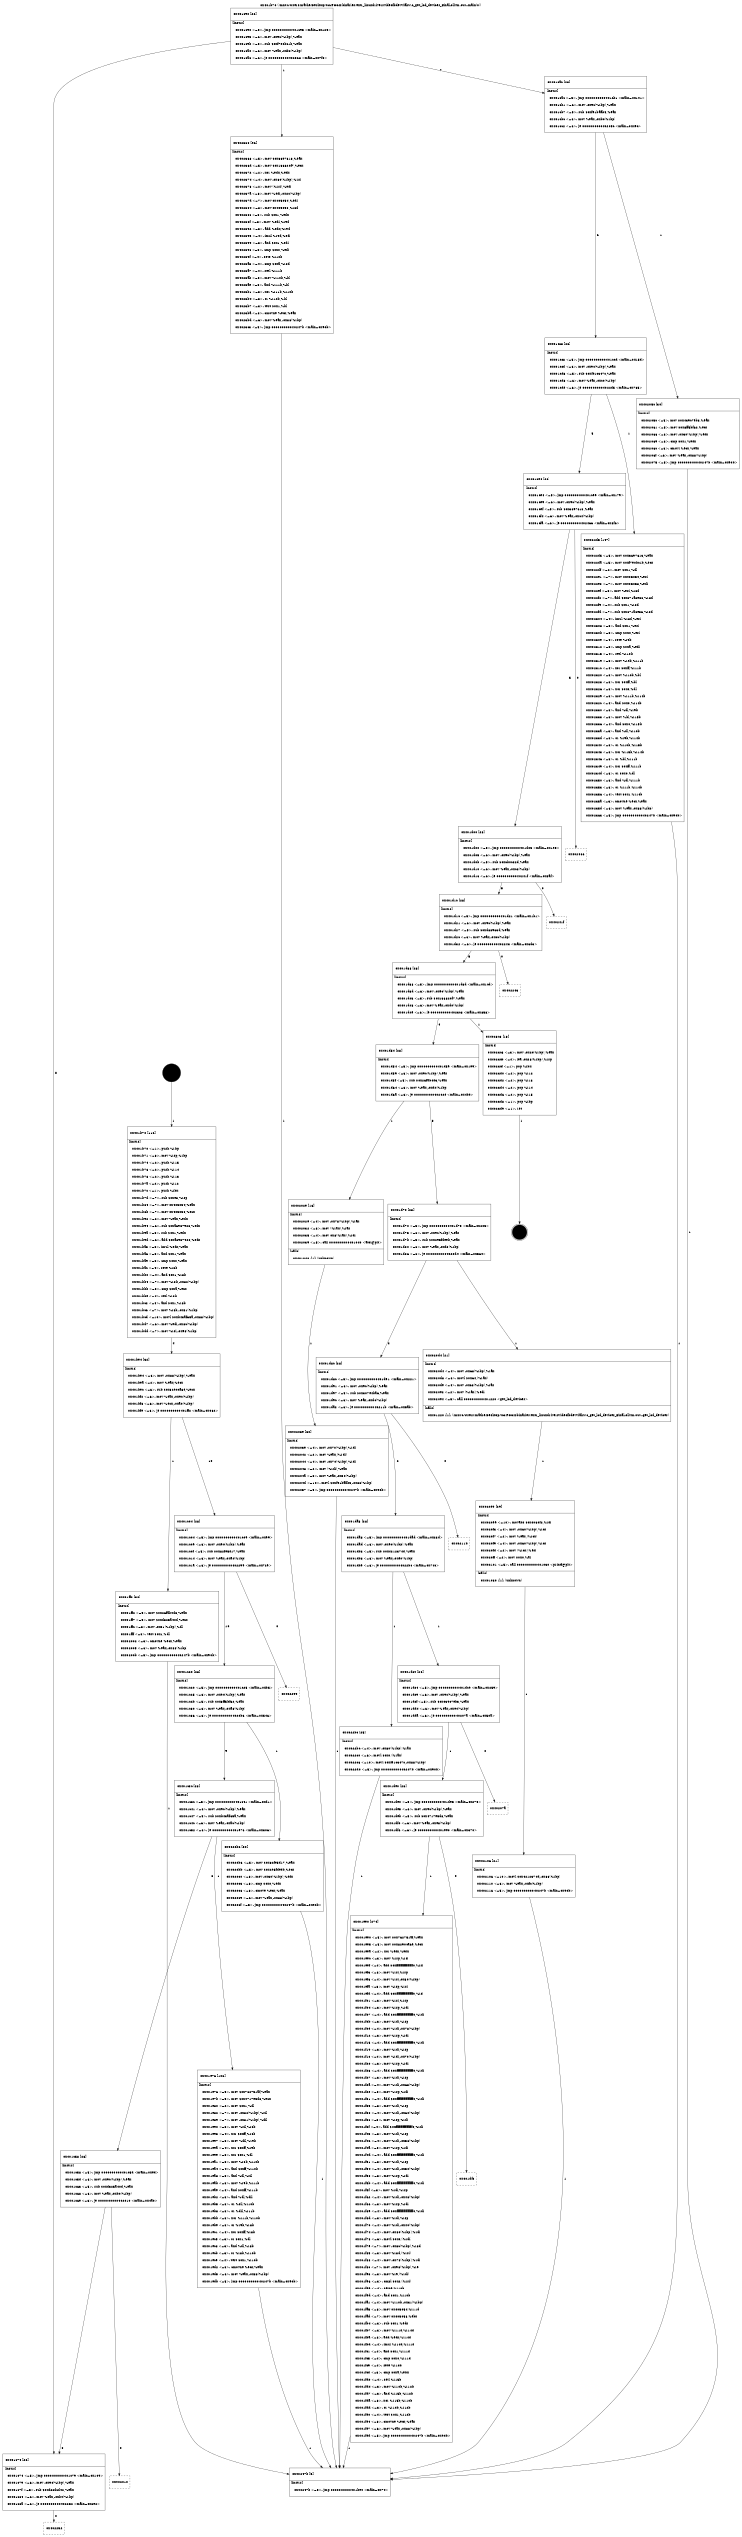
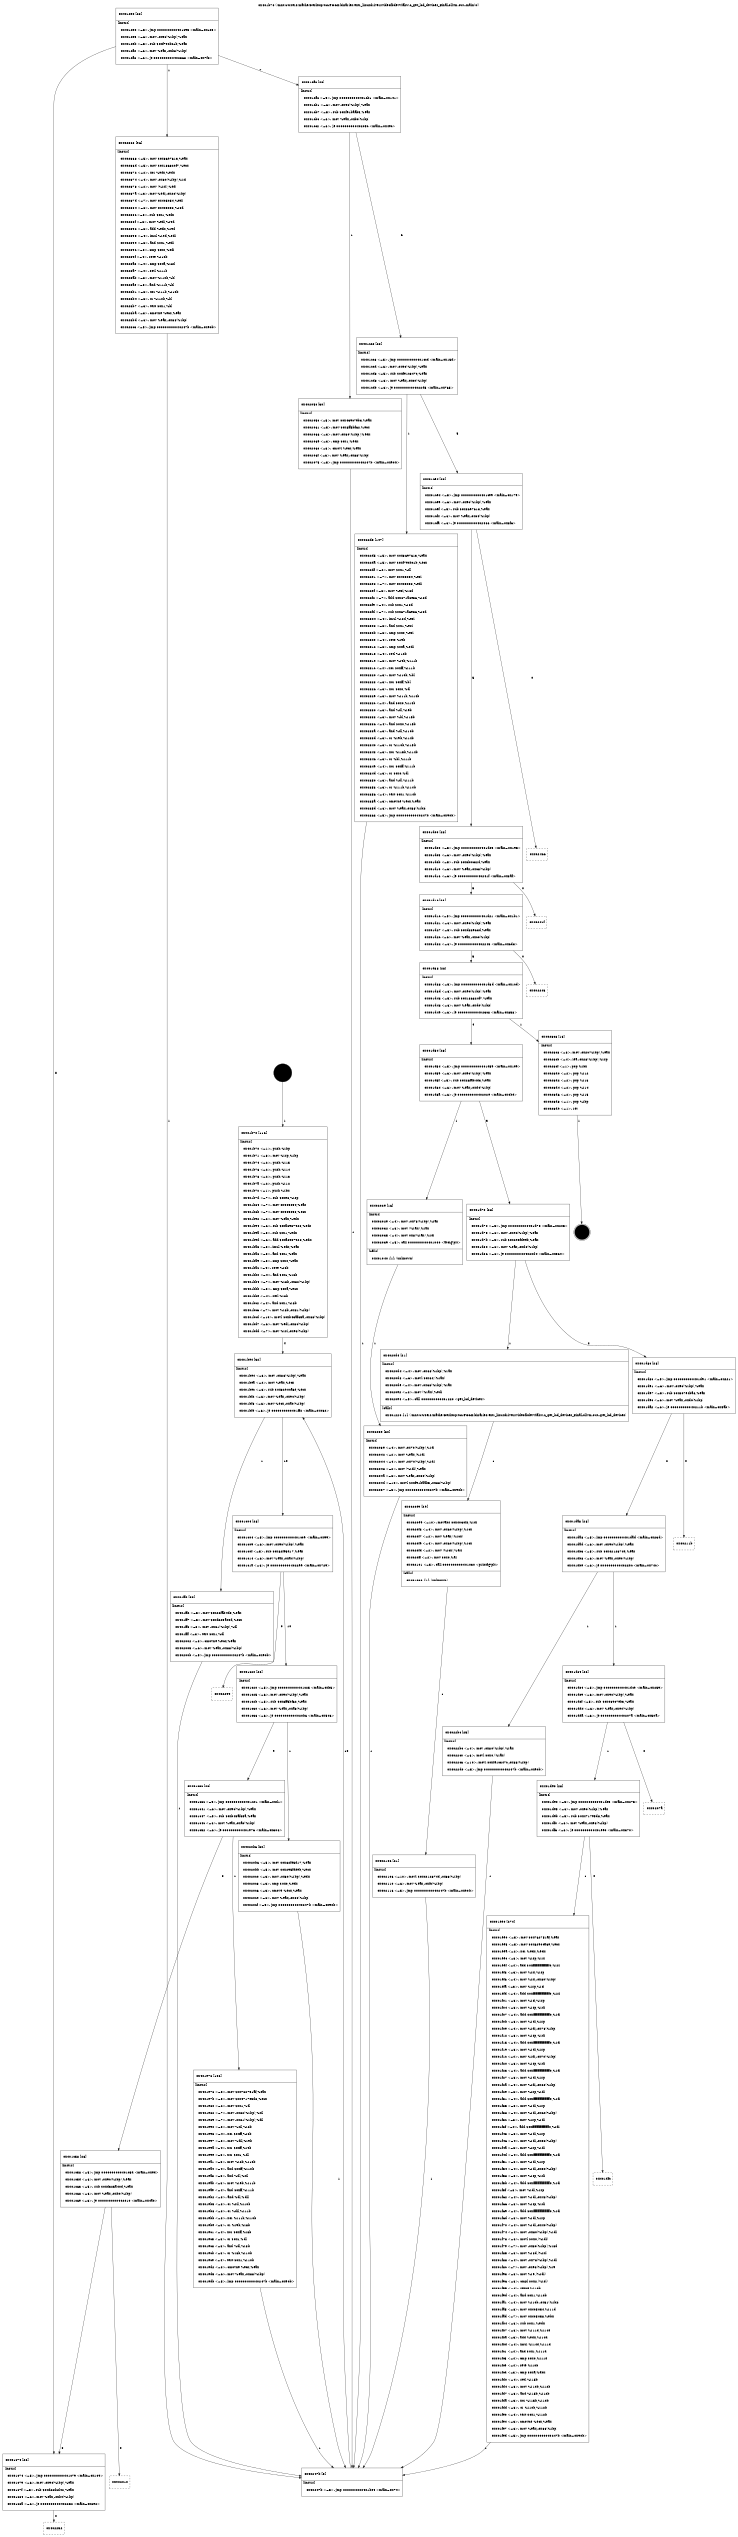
none -> (343, 1940)
